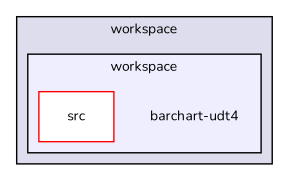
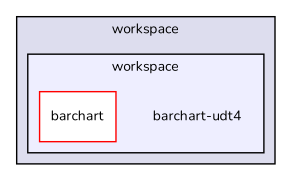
(76, 117) -> (78, 117)
